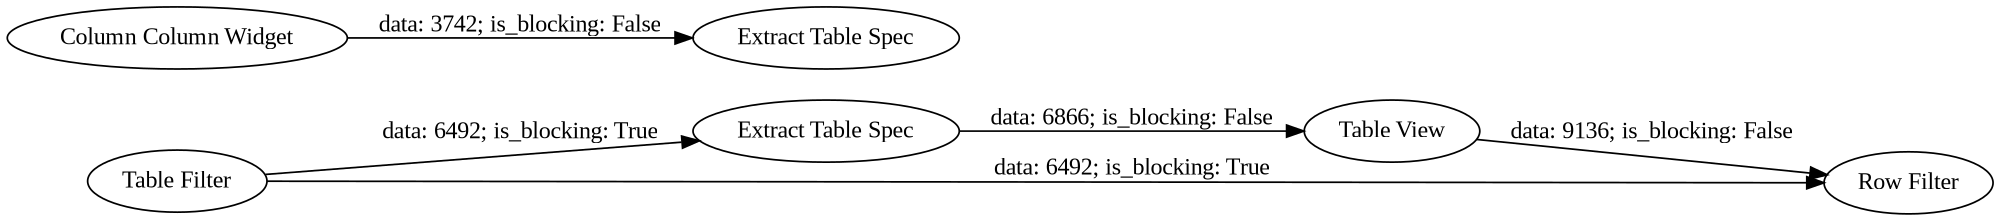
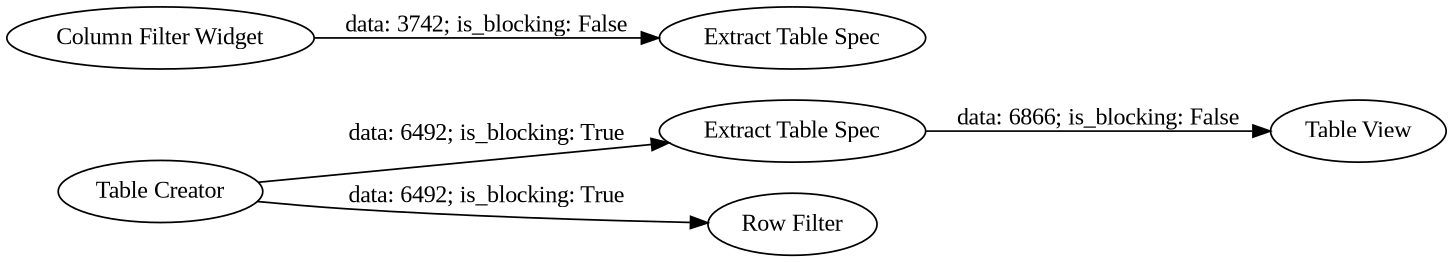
(177, 38) -> (160, 38)
(1643, 156) -> none
(177, 181) -> (160, 191)
